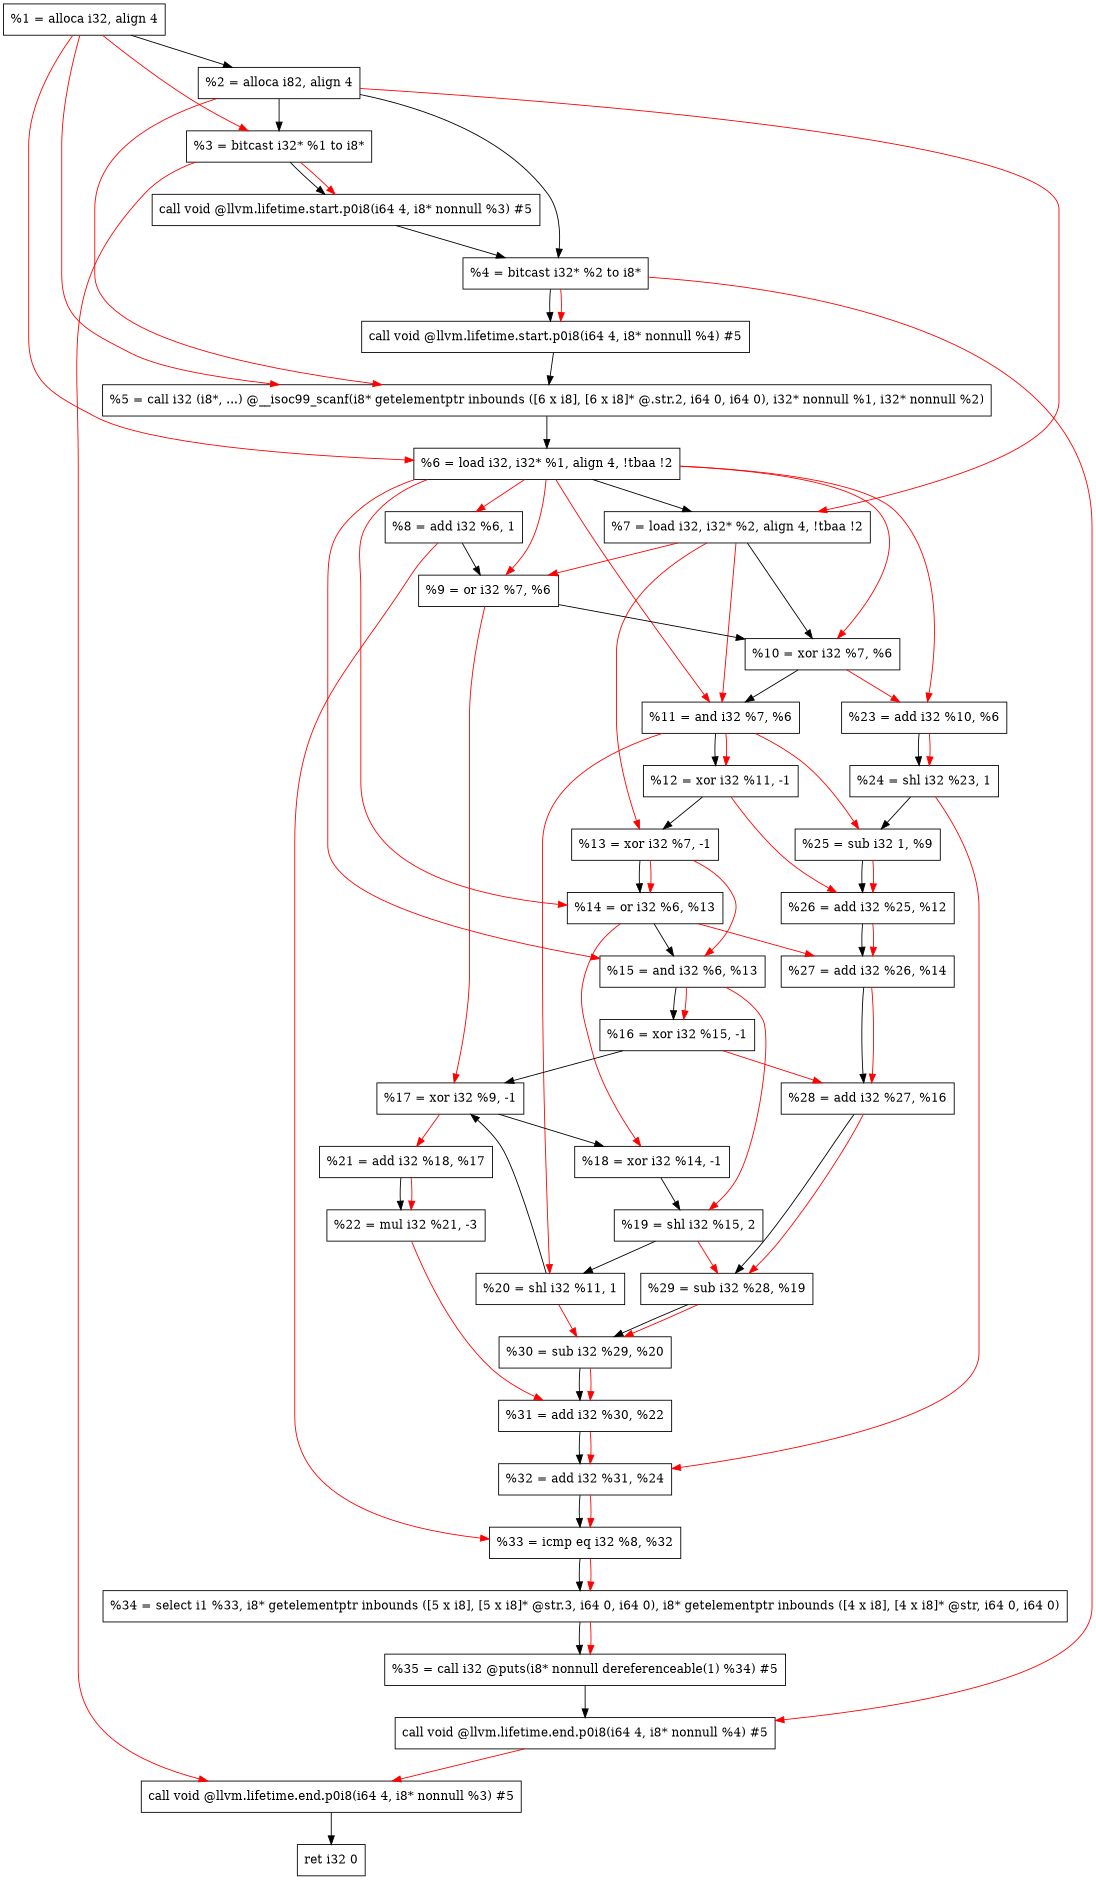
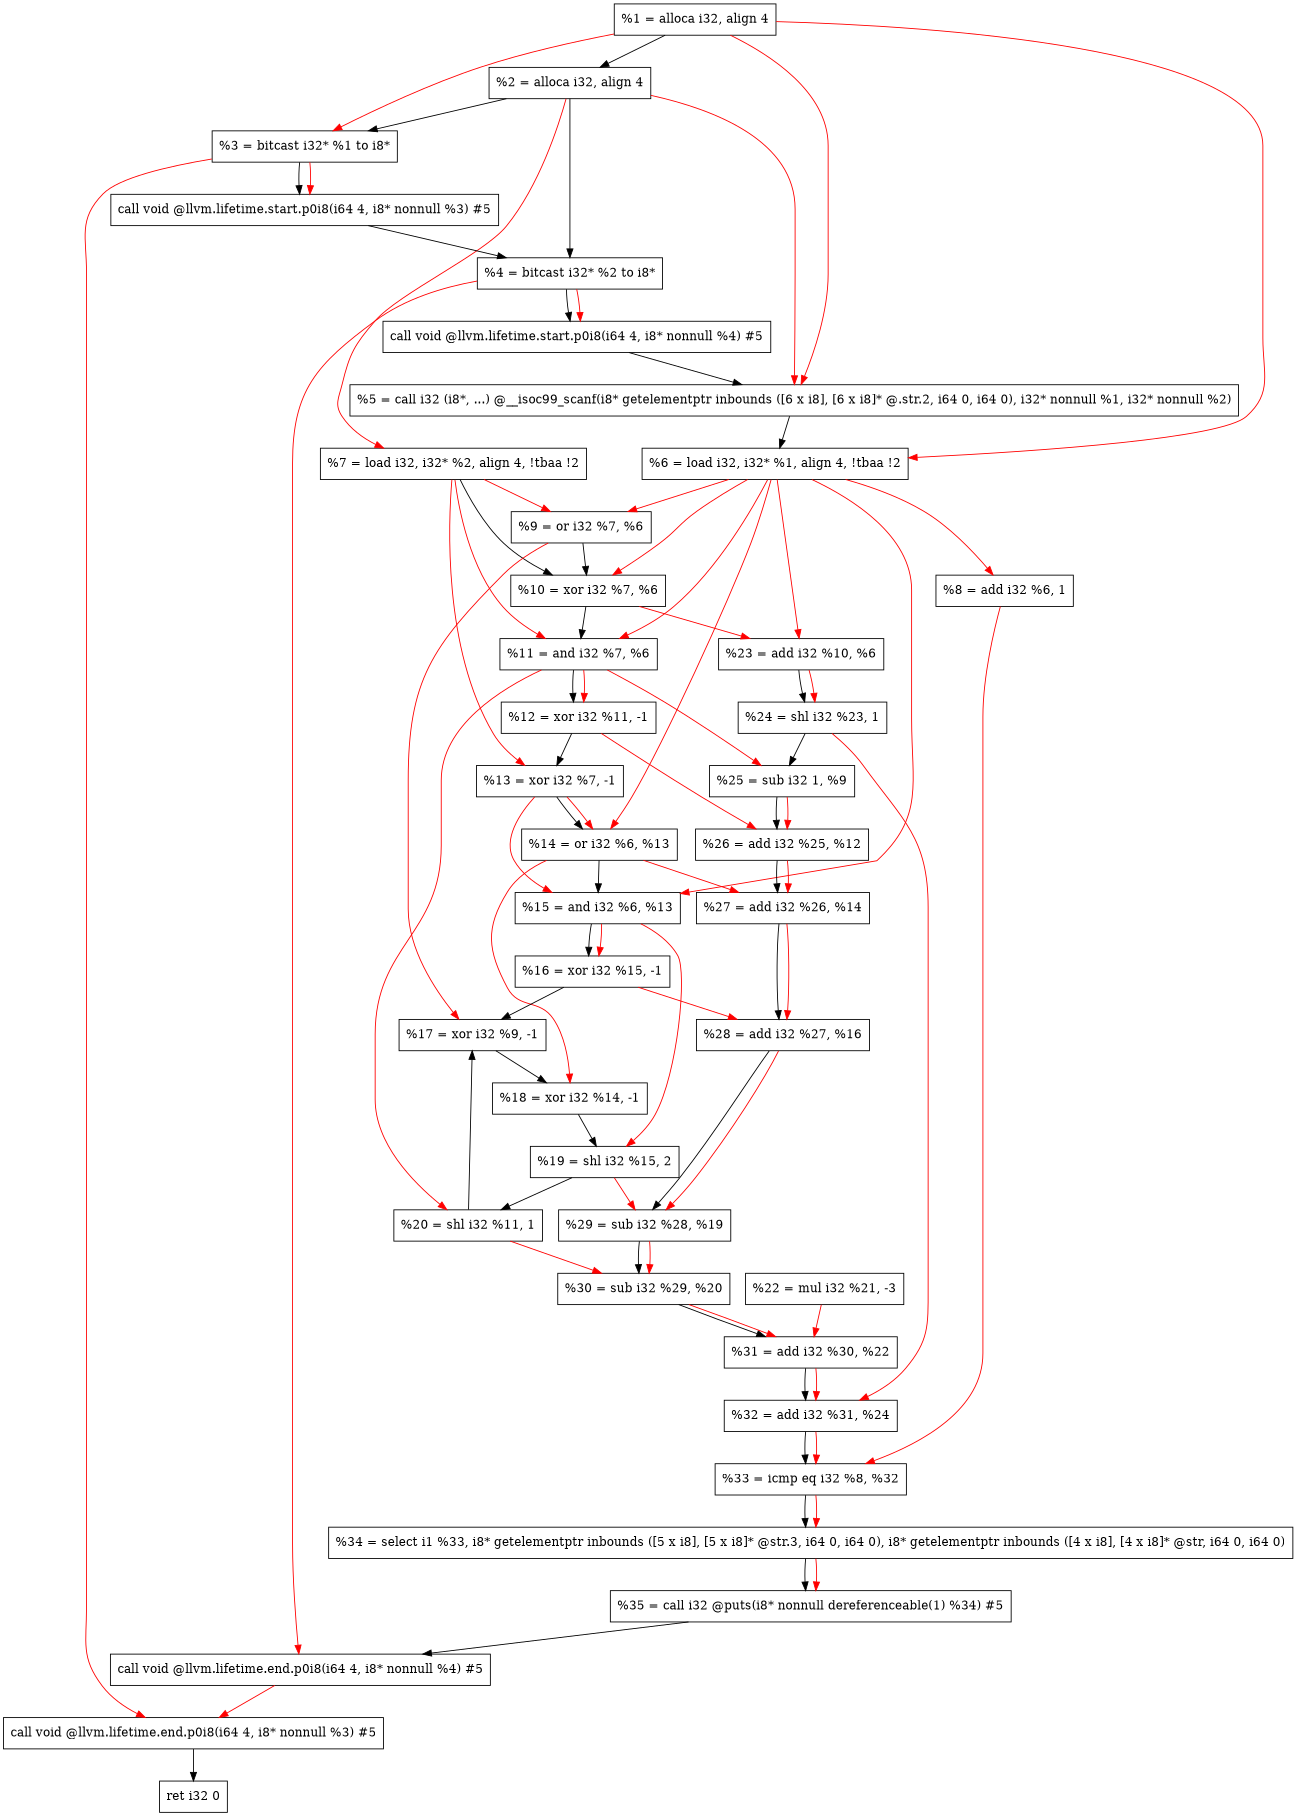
(279, 83) -> (570, 83)
(638, 494) -> none
(469, 555) -> none
(406, 1162) -> none
